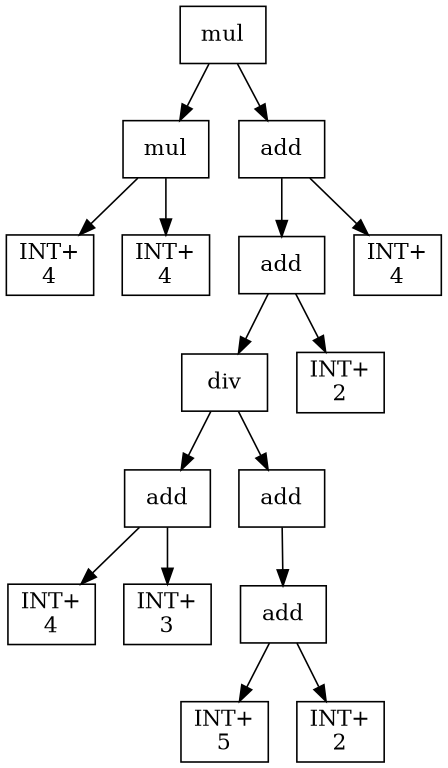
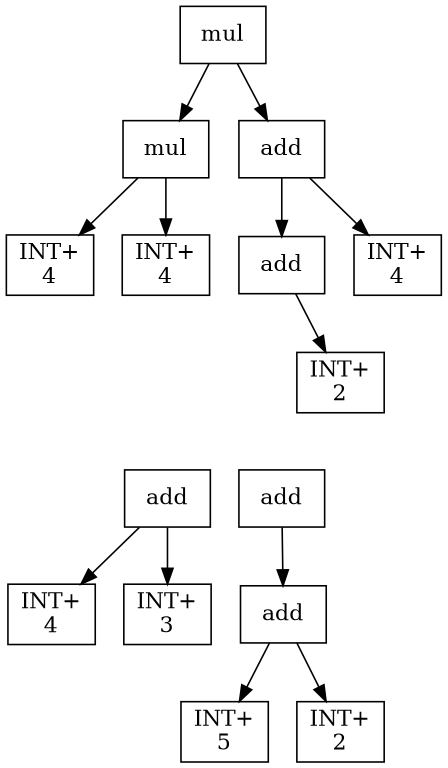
(225, 383) -> none
